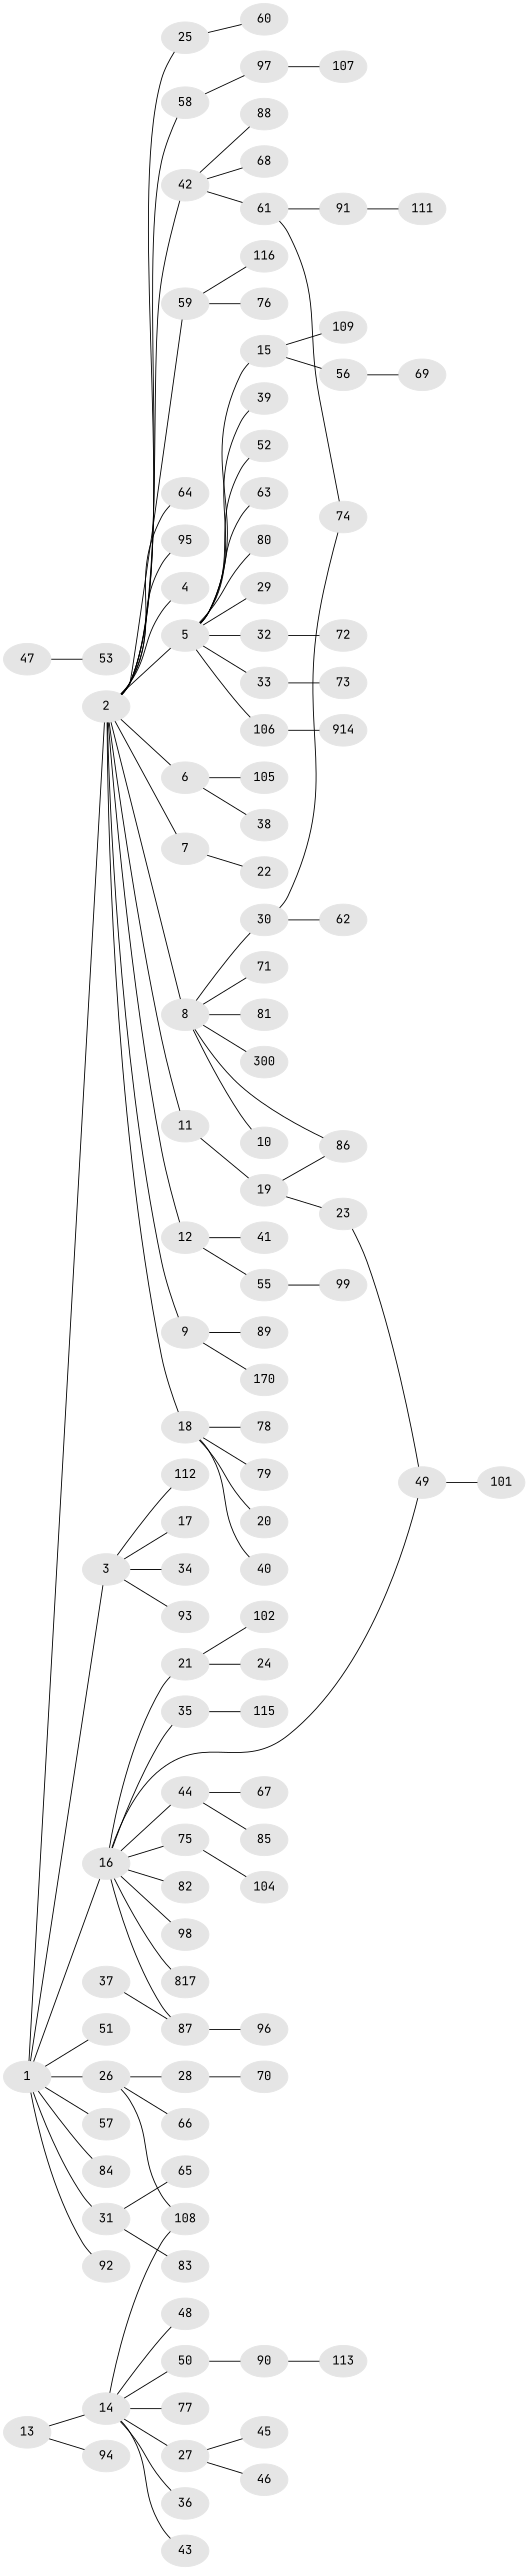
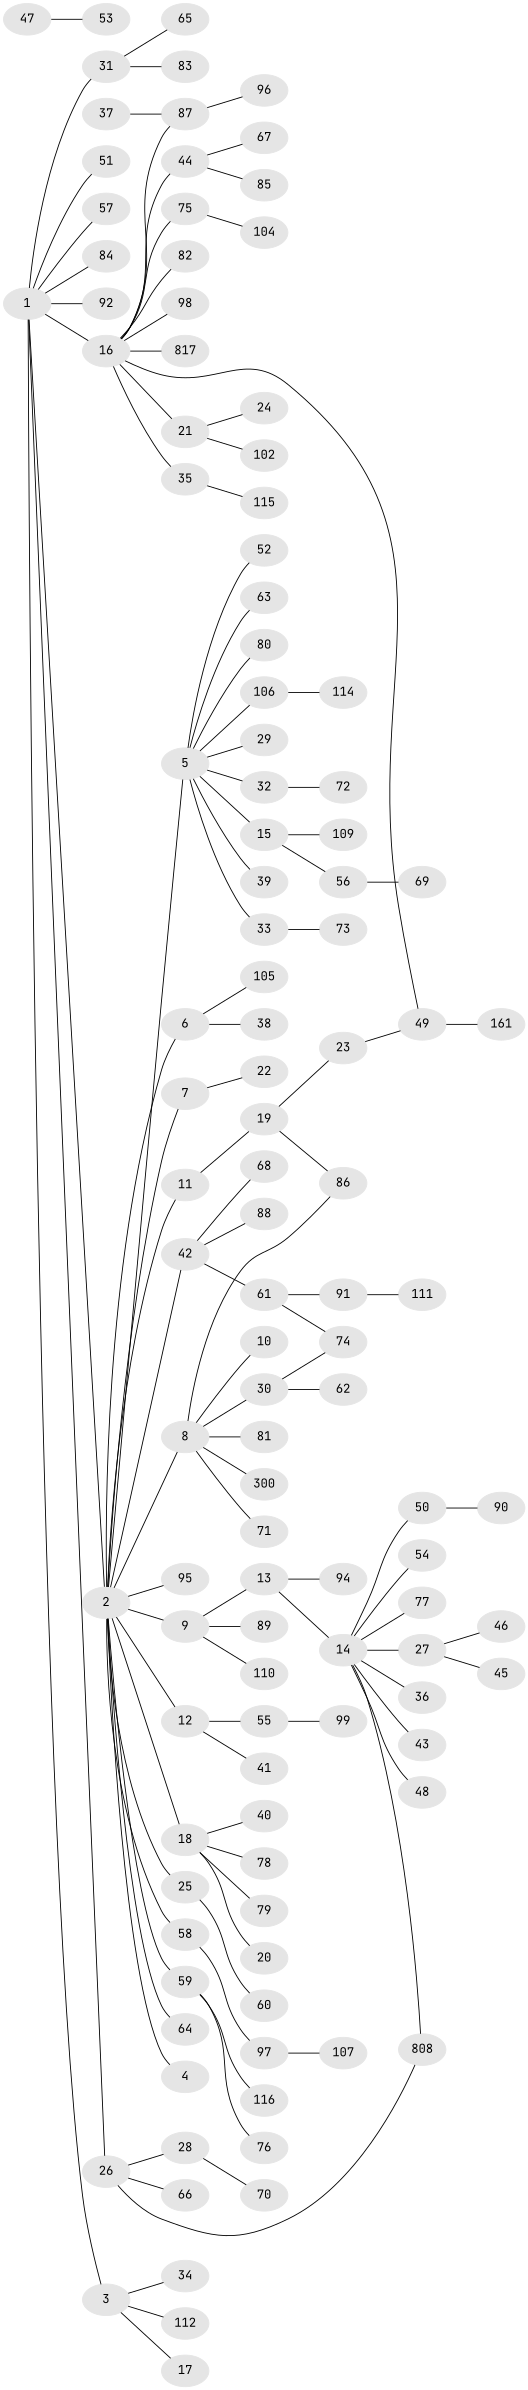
(343, 730) -> (343, 693)
(264, 1380) -> (264, 1674)
(501, 1483) -> (501, 1024)
none -> (422, 1555)
none -> (225, 1603)
(185, 1617) -> none
(185, 2219) -> (422, 2050)
(343, 2361) -> none
